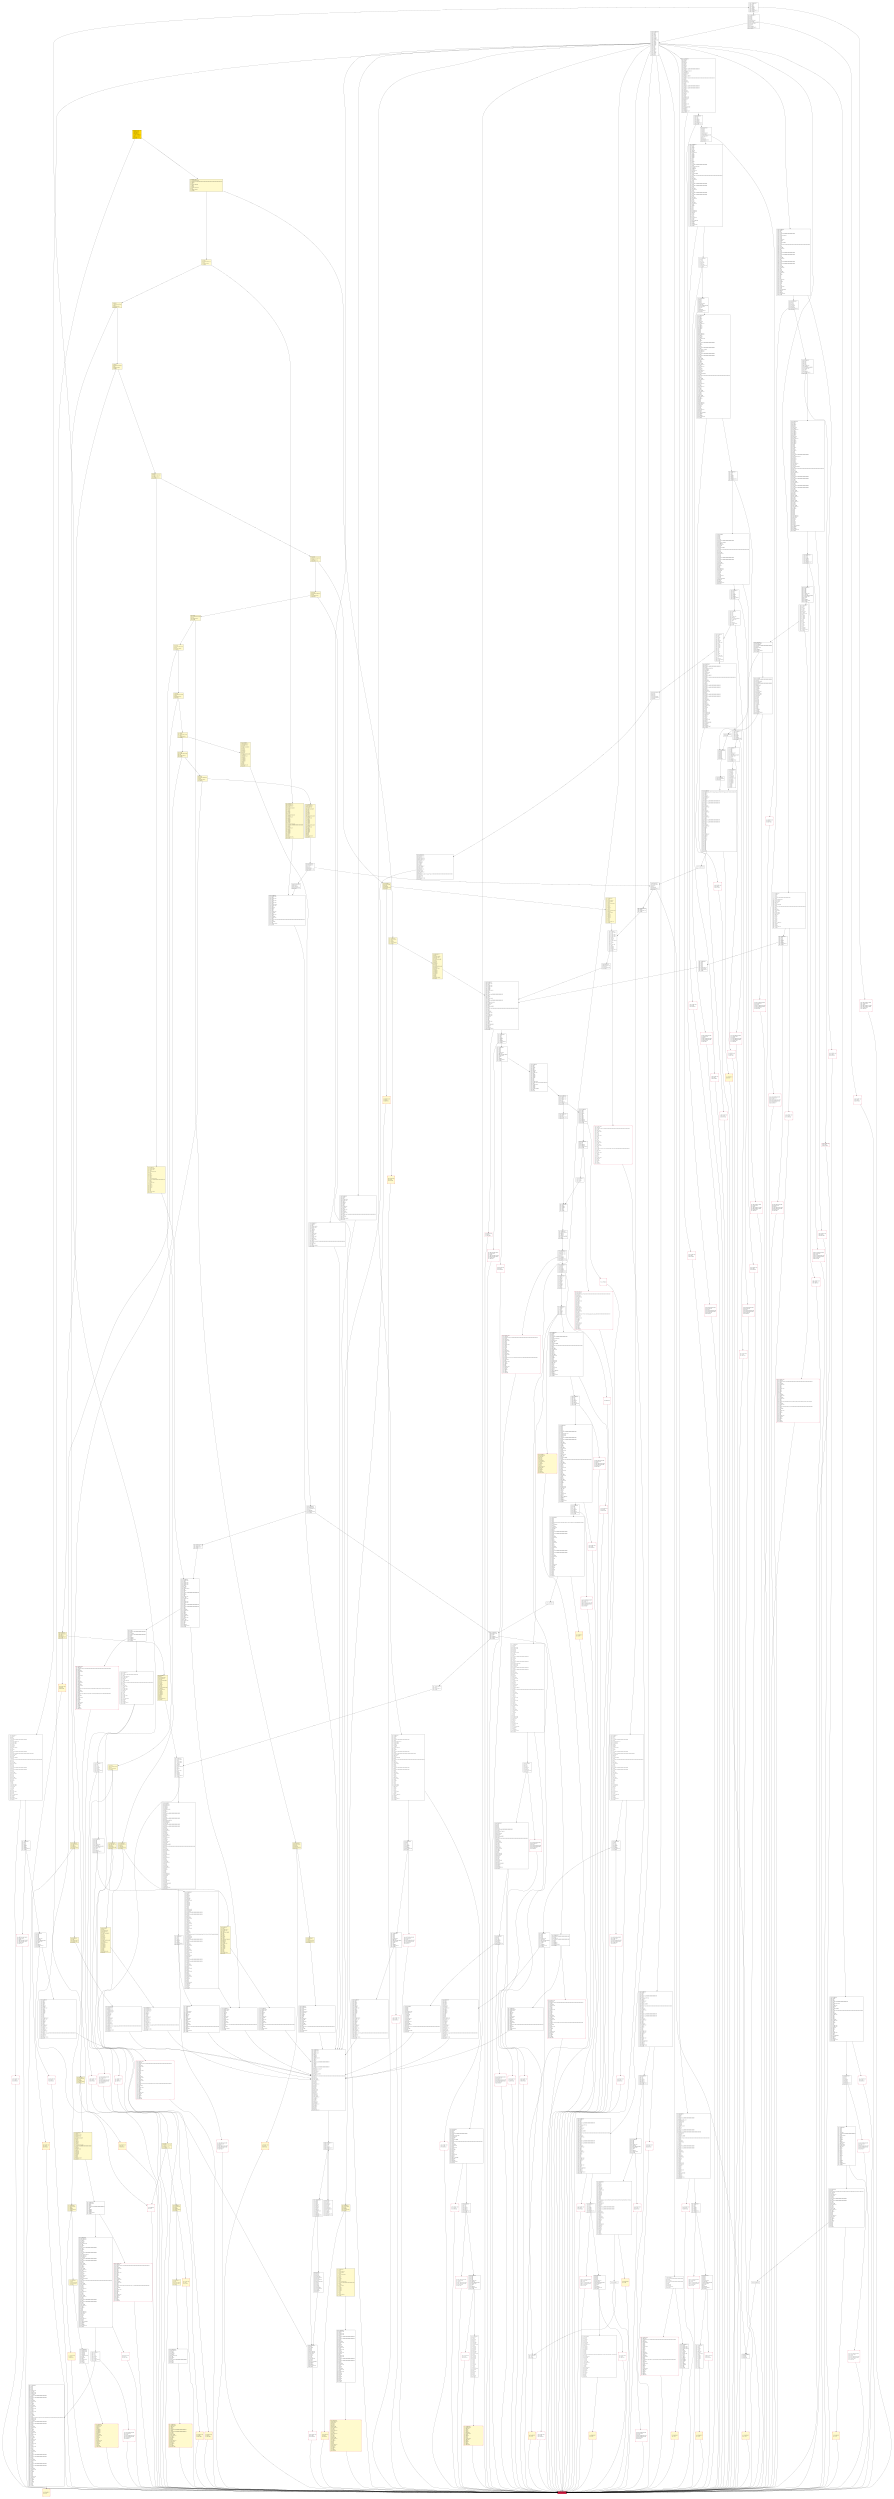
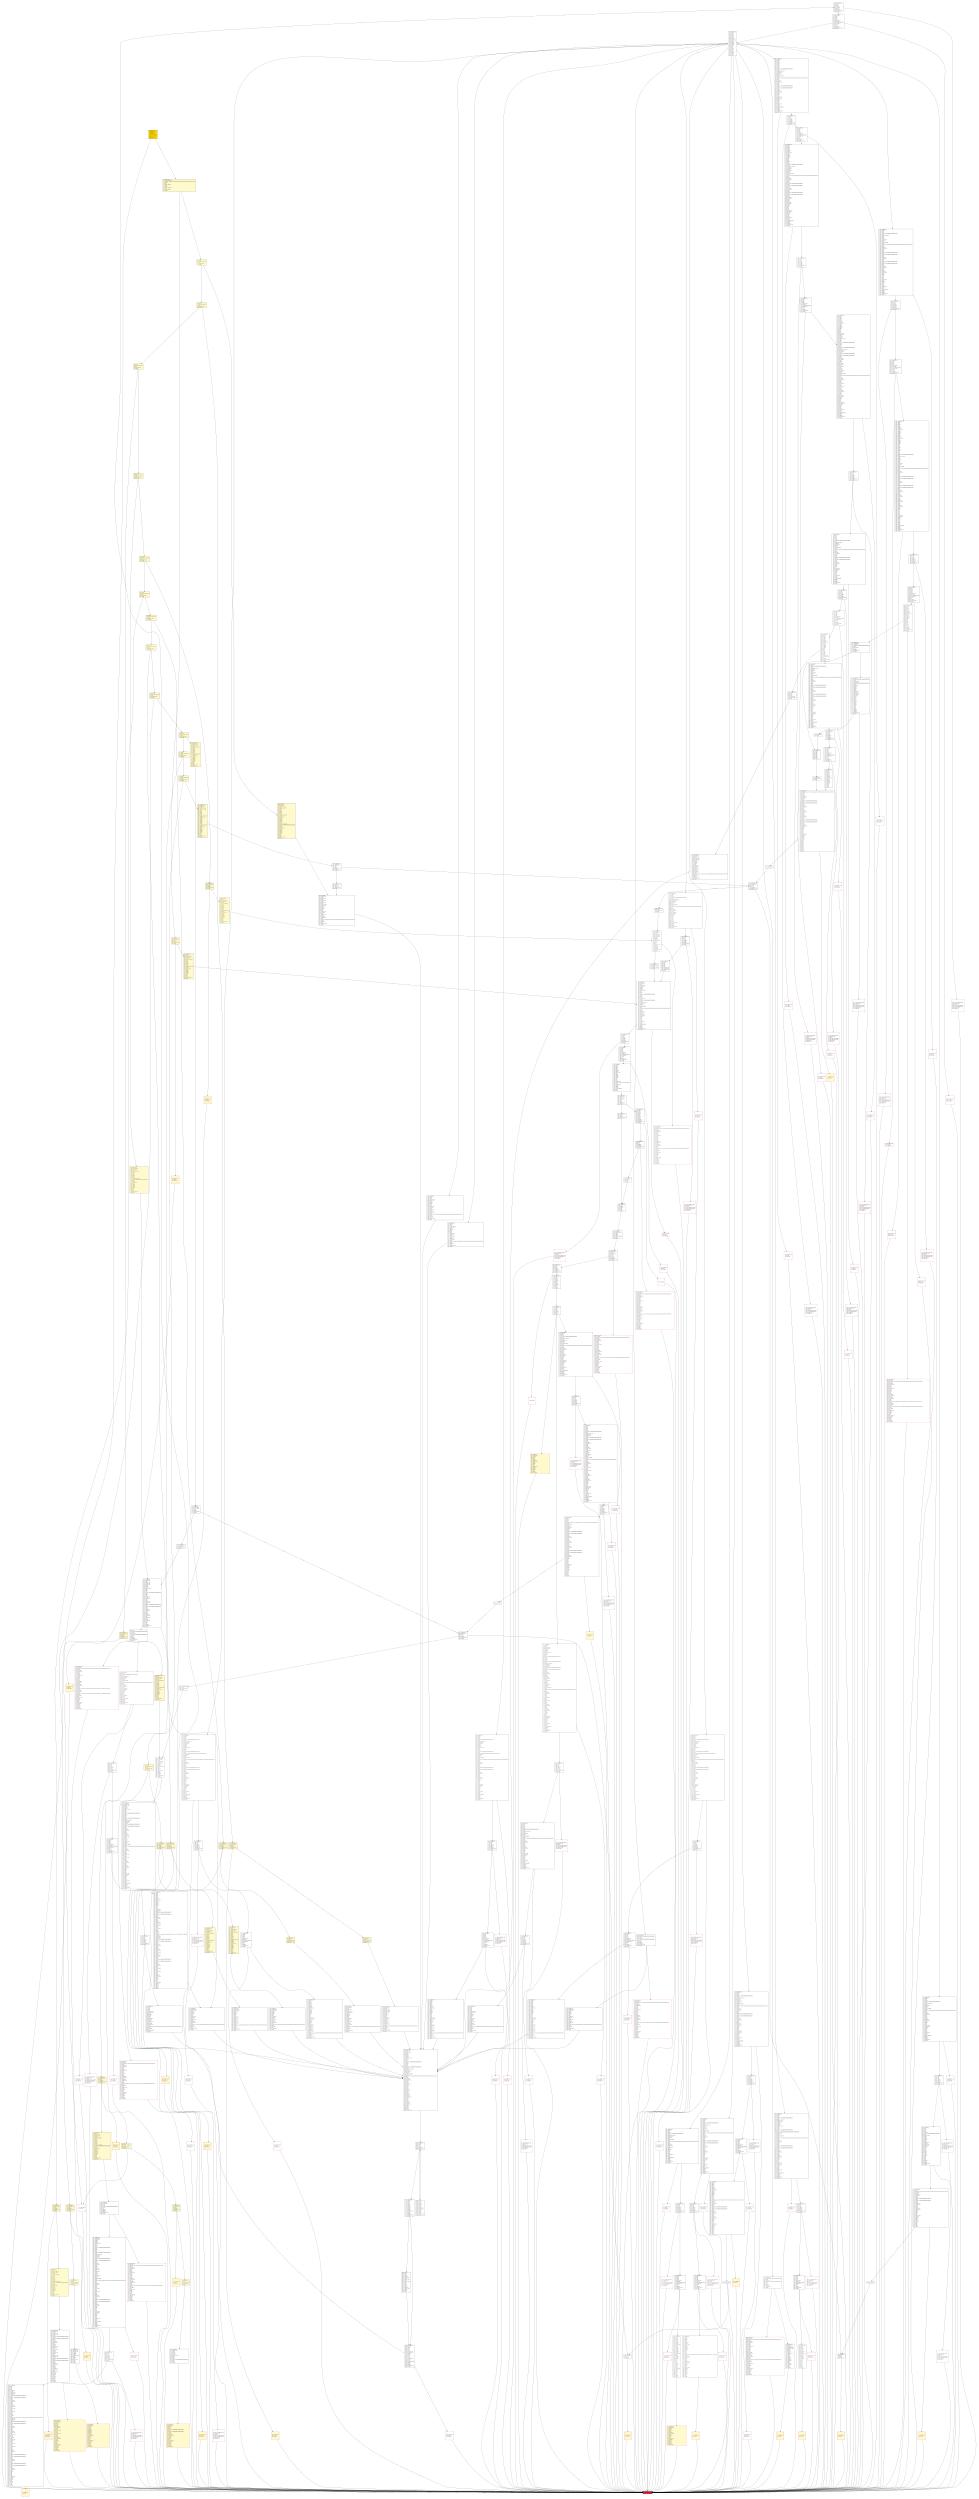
none -> (191, 2146)
